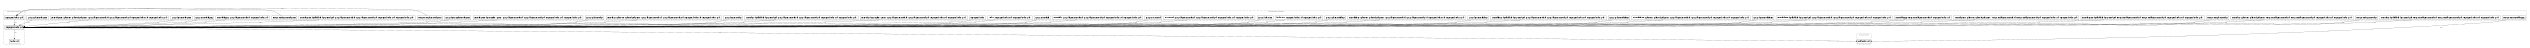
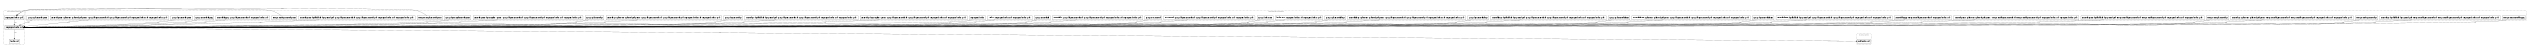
(2189, 36) -> (1266, 26)
